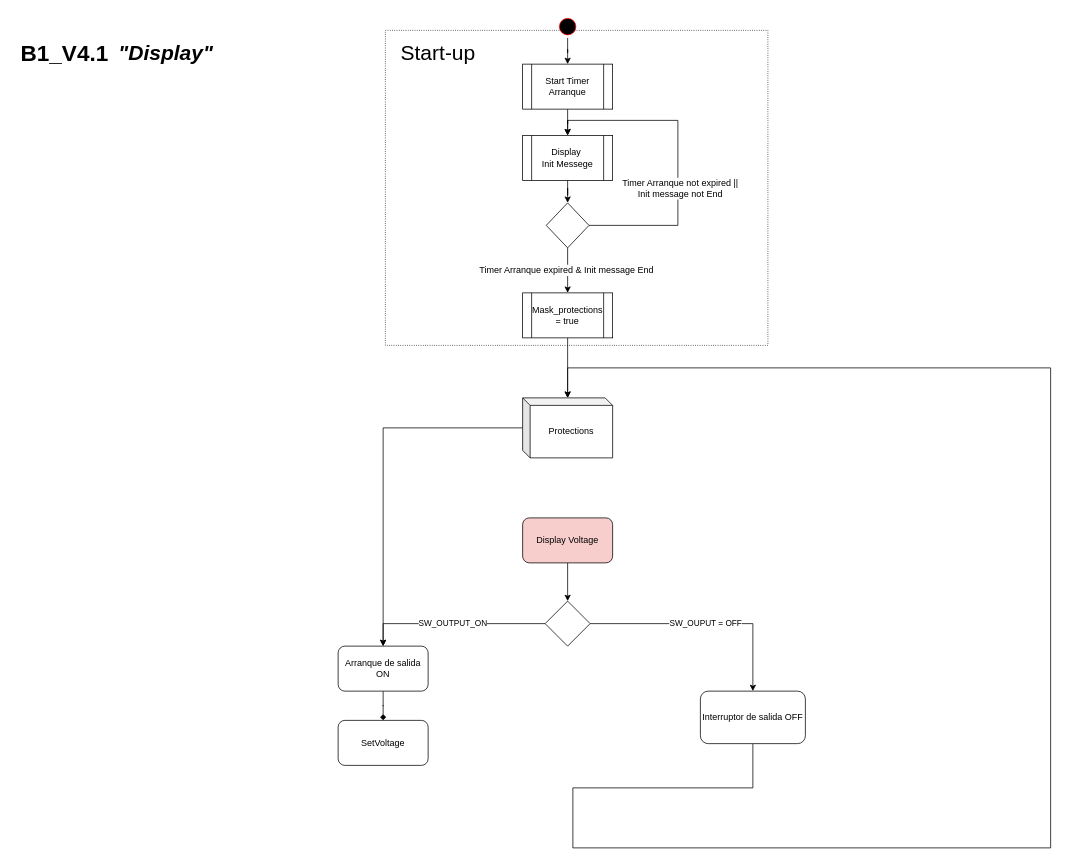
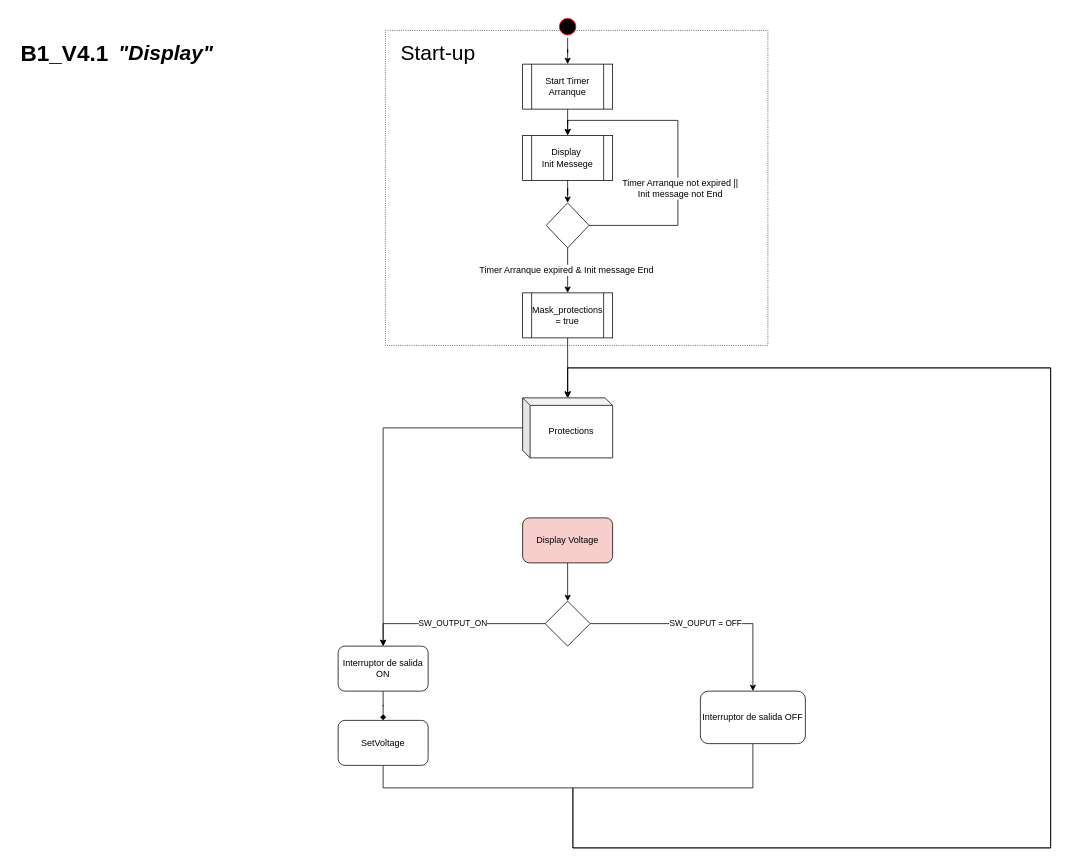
(383, 669) -> (383, 669)
none -> (465, 788)
